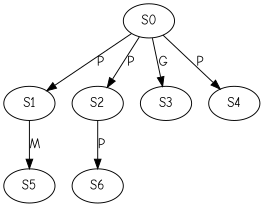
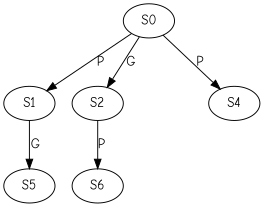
(131, 62) -> (131, 62)
(166, 103) -> none
(36, 145) -> (36, 145)
